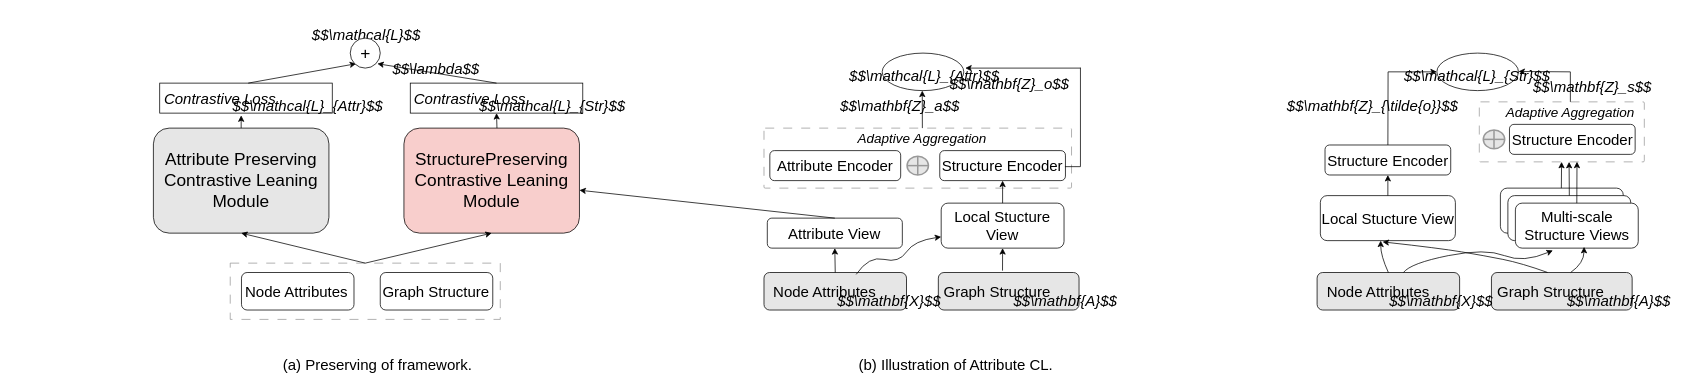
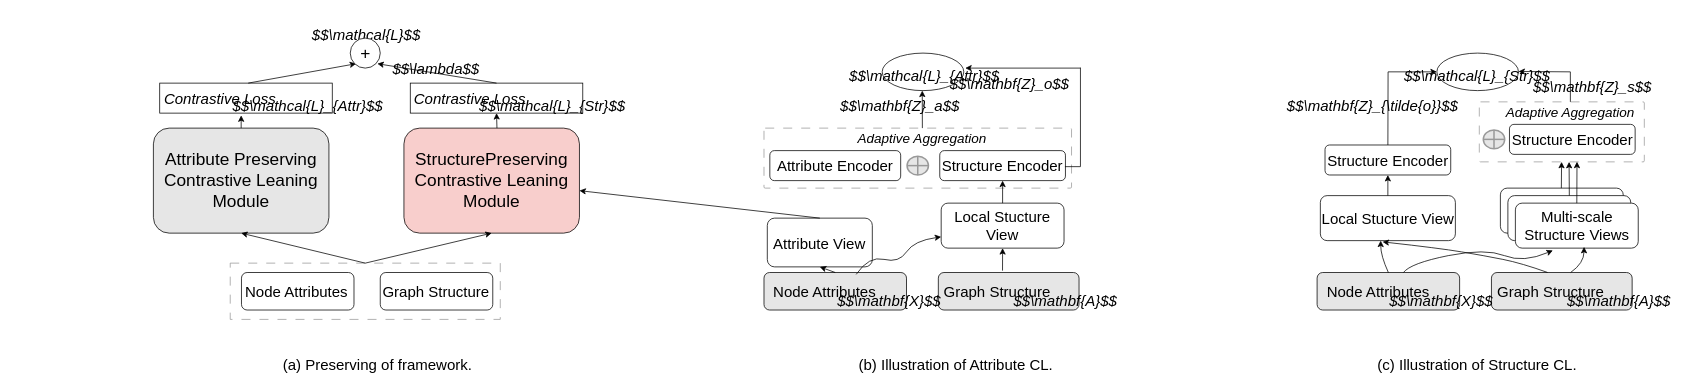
(835, 233) -> (820, 242)
none -> (1477, 364)
